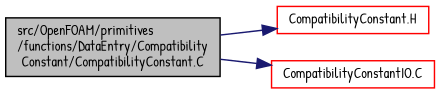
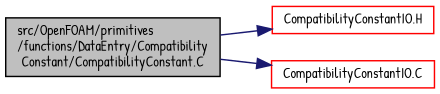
(353, 20) -> (353, 20)
